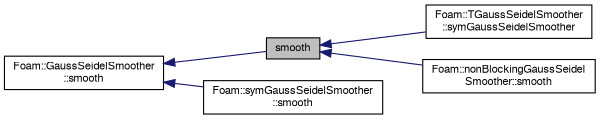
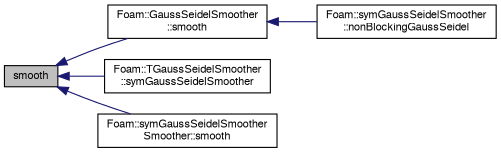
(221, 57) -> (97, 49)
(509, 76) -> (187, 131)
(293, 97) -> (407, 22)
